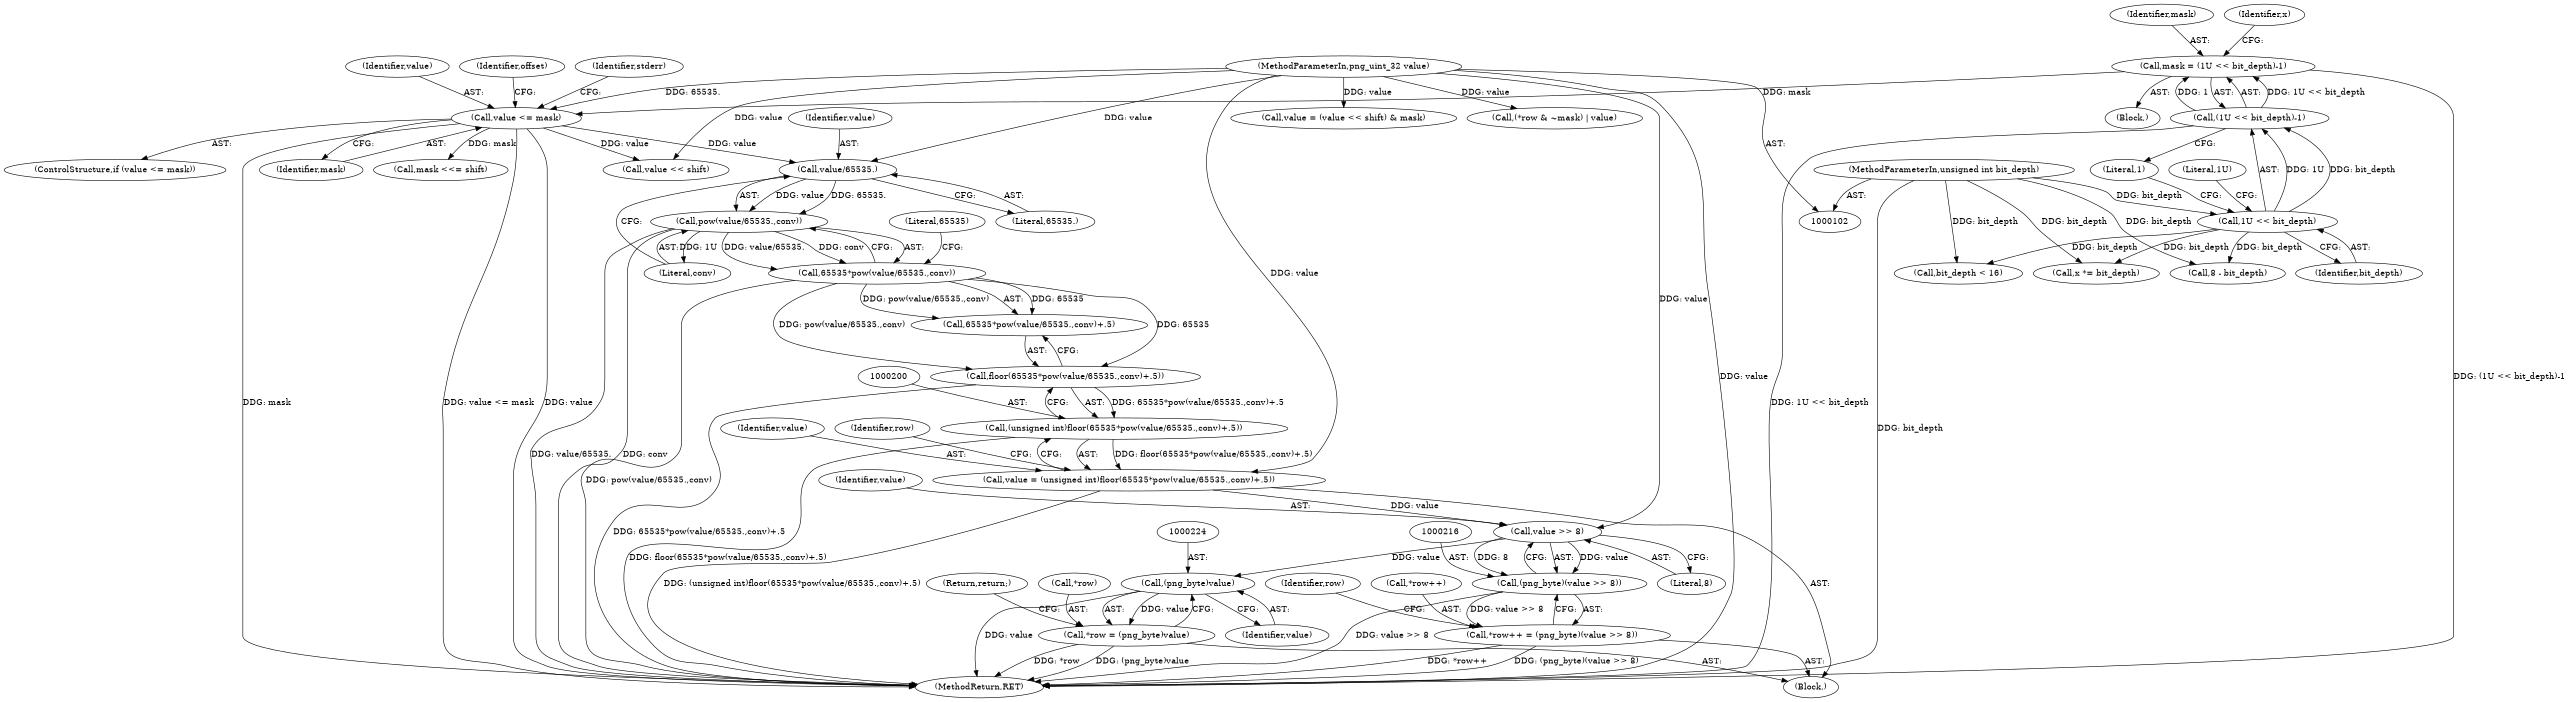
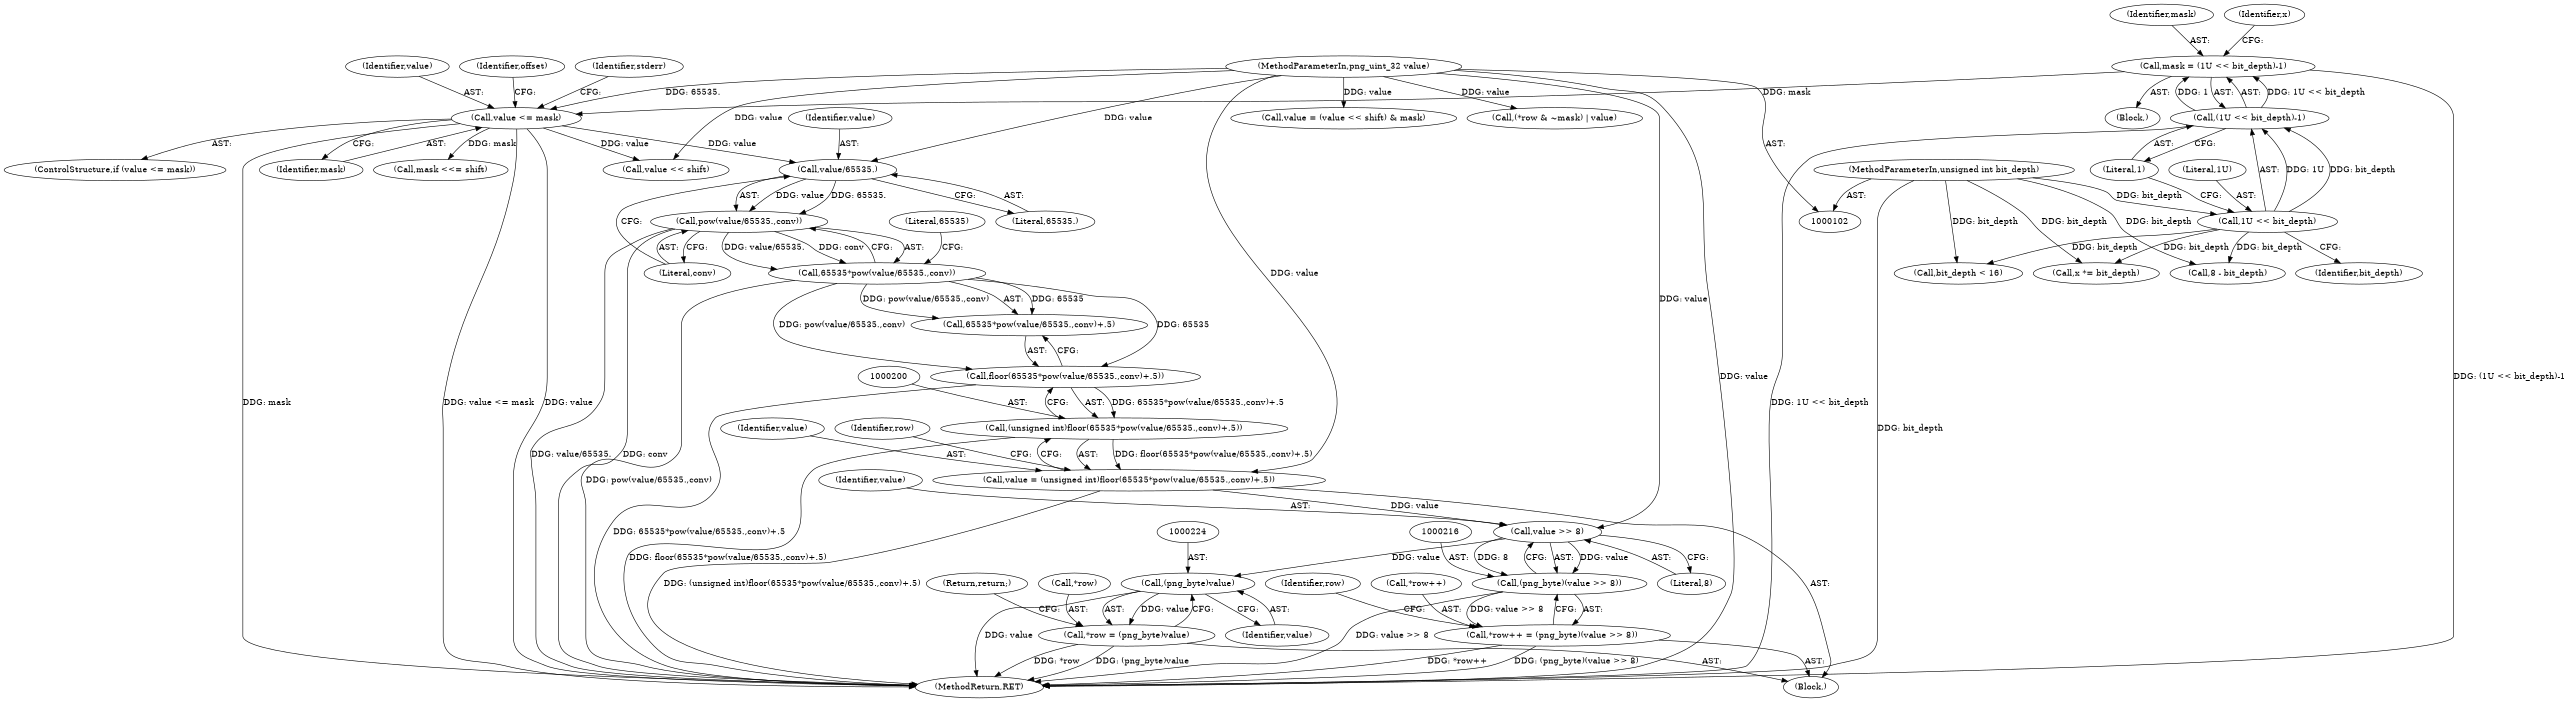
none -> (2156, 138)
(2248, 196) -> (2248, 196)
(2344, 243) -> none
(698, 248) -> (698, 248)
